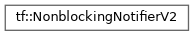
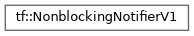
(97, 18) -> (97, 18)
